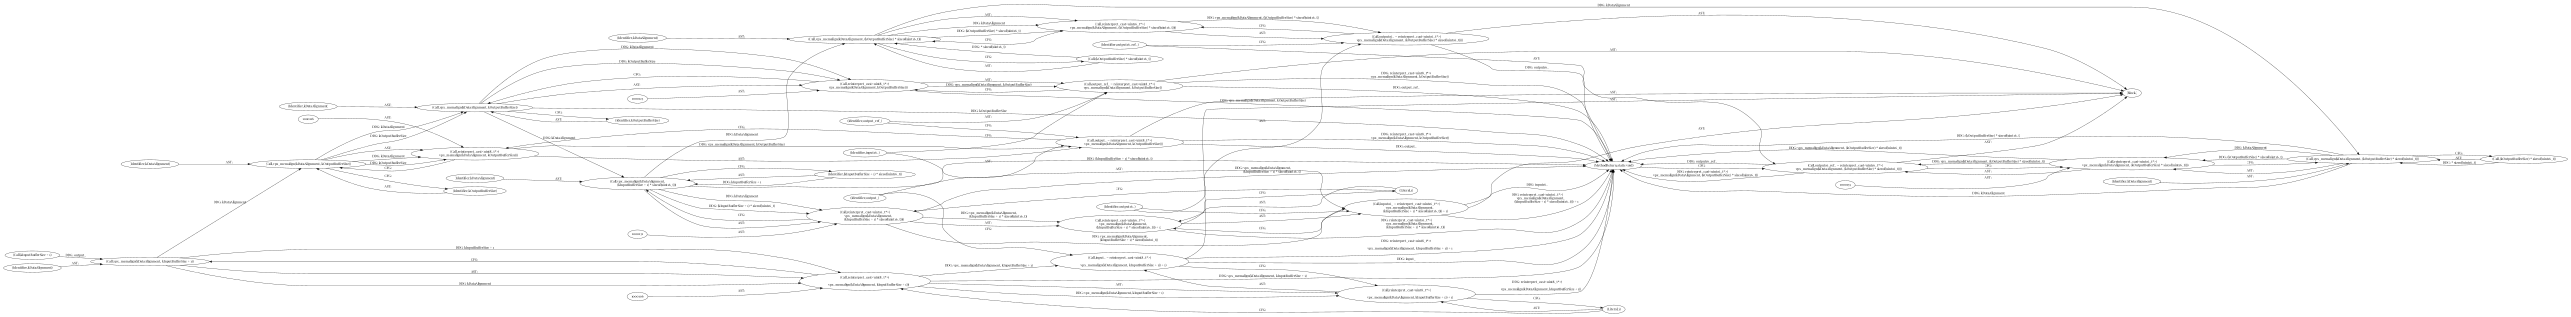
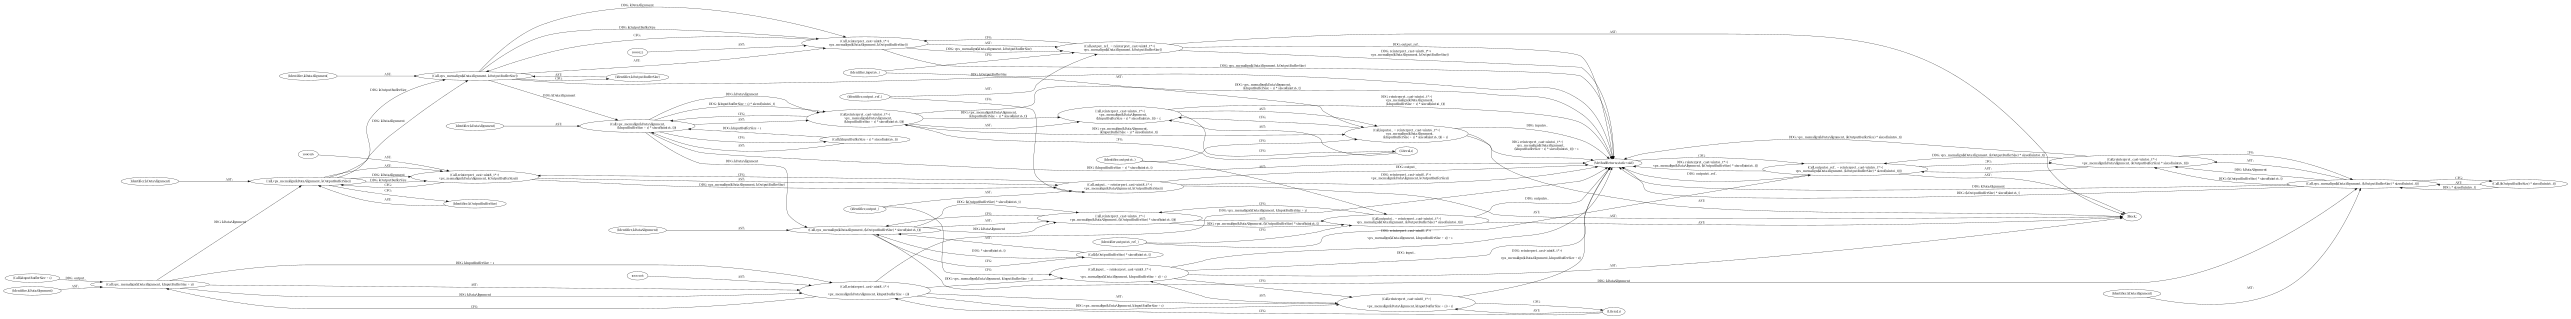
(865, 174) -> (865, 140)
(1845, 185) -> none
(638, 234) -> none
